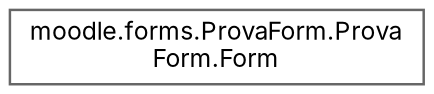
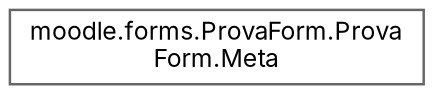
(217, 47) -> (217, 47)
